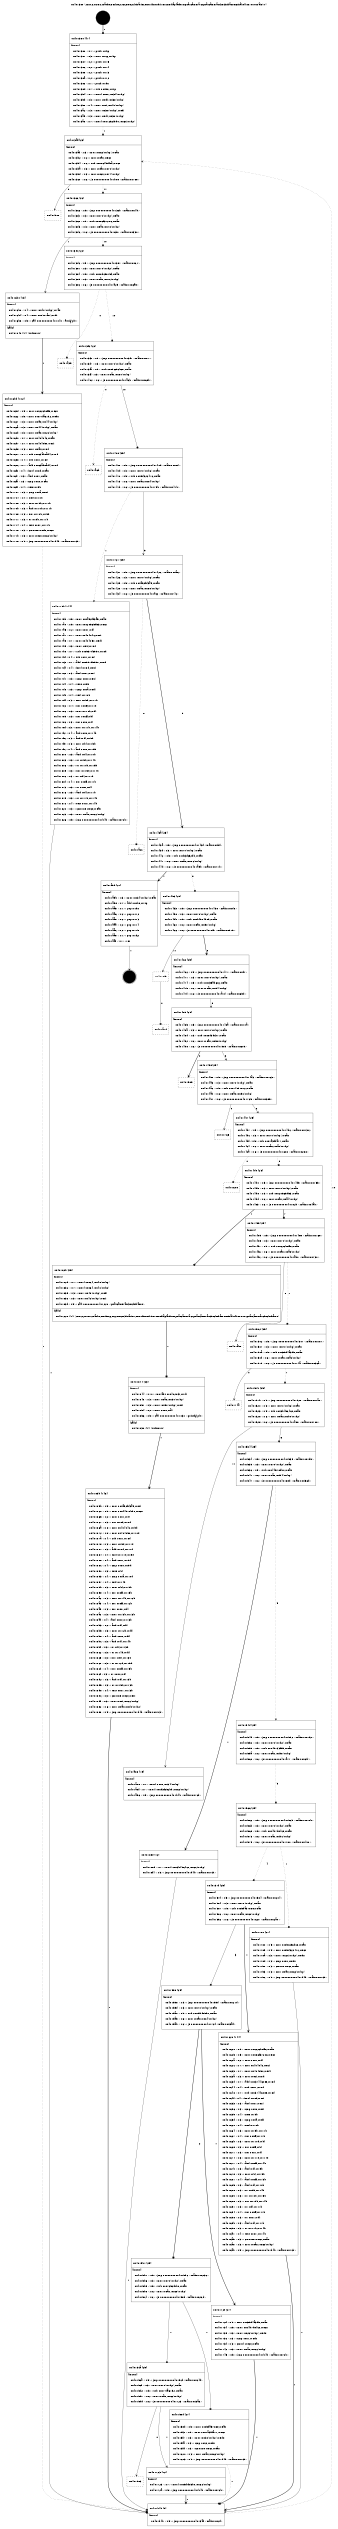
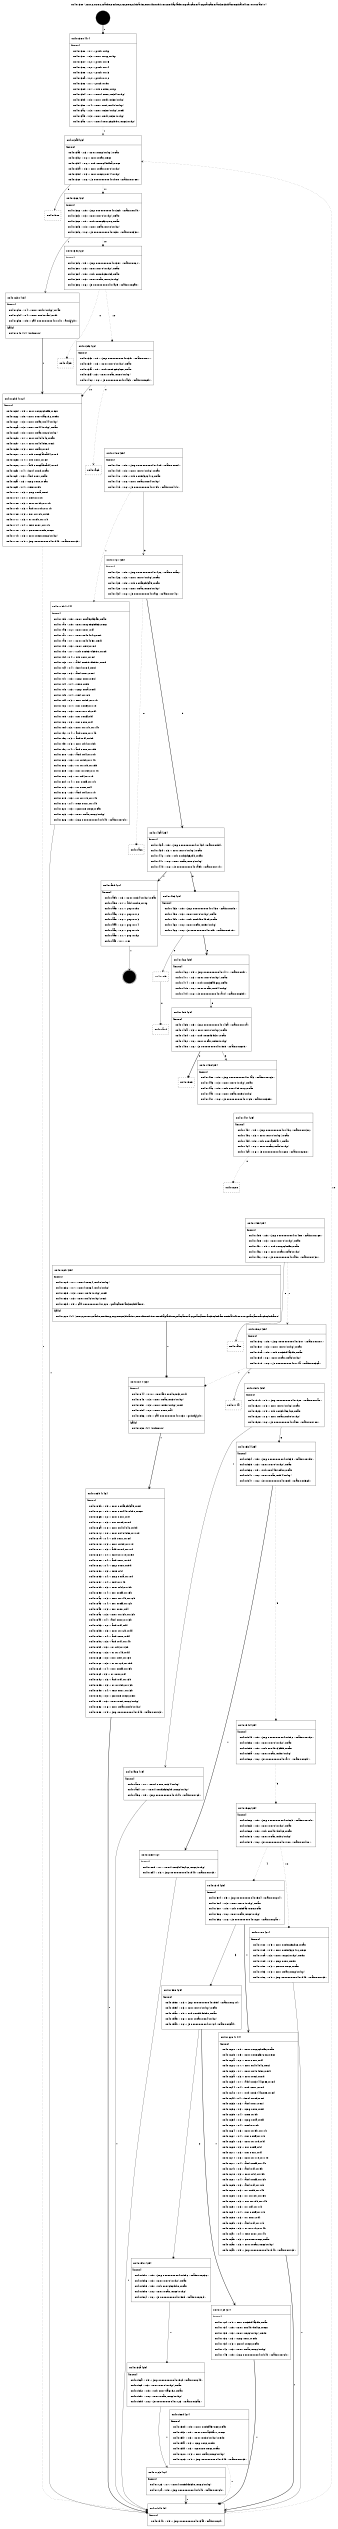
(103, 130) -> (103, 130)
(129, 416) -> (87, 390)
(193, 881) -> (193, 881)
(174, 951) -> (174, 951)
(194, 1064) -> (194, 1064)
(255, 1108) -> none
(223, 1135) -> none
(283, 1188) -> none
(288, 1292) -> (288, 1292)
(285, 1375) -> (226, 1376)
(233, 1464) -> (233, 1464)
(276, 1602) -> (276, 1602)
(287, 1864) -> (287, 1864)
(186, 2143) -> (186, 2143)
none -> (115, 2159)
(204, 2353) -> none
(135, 2481) -> none
